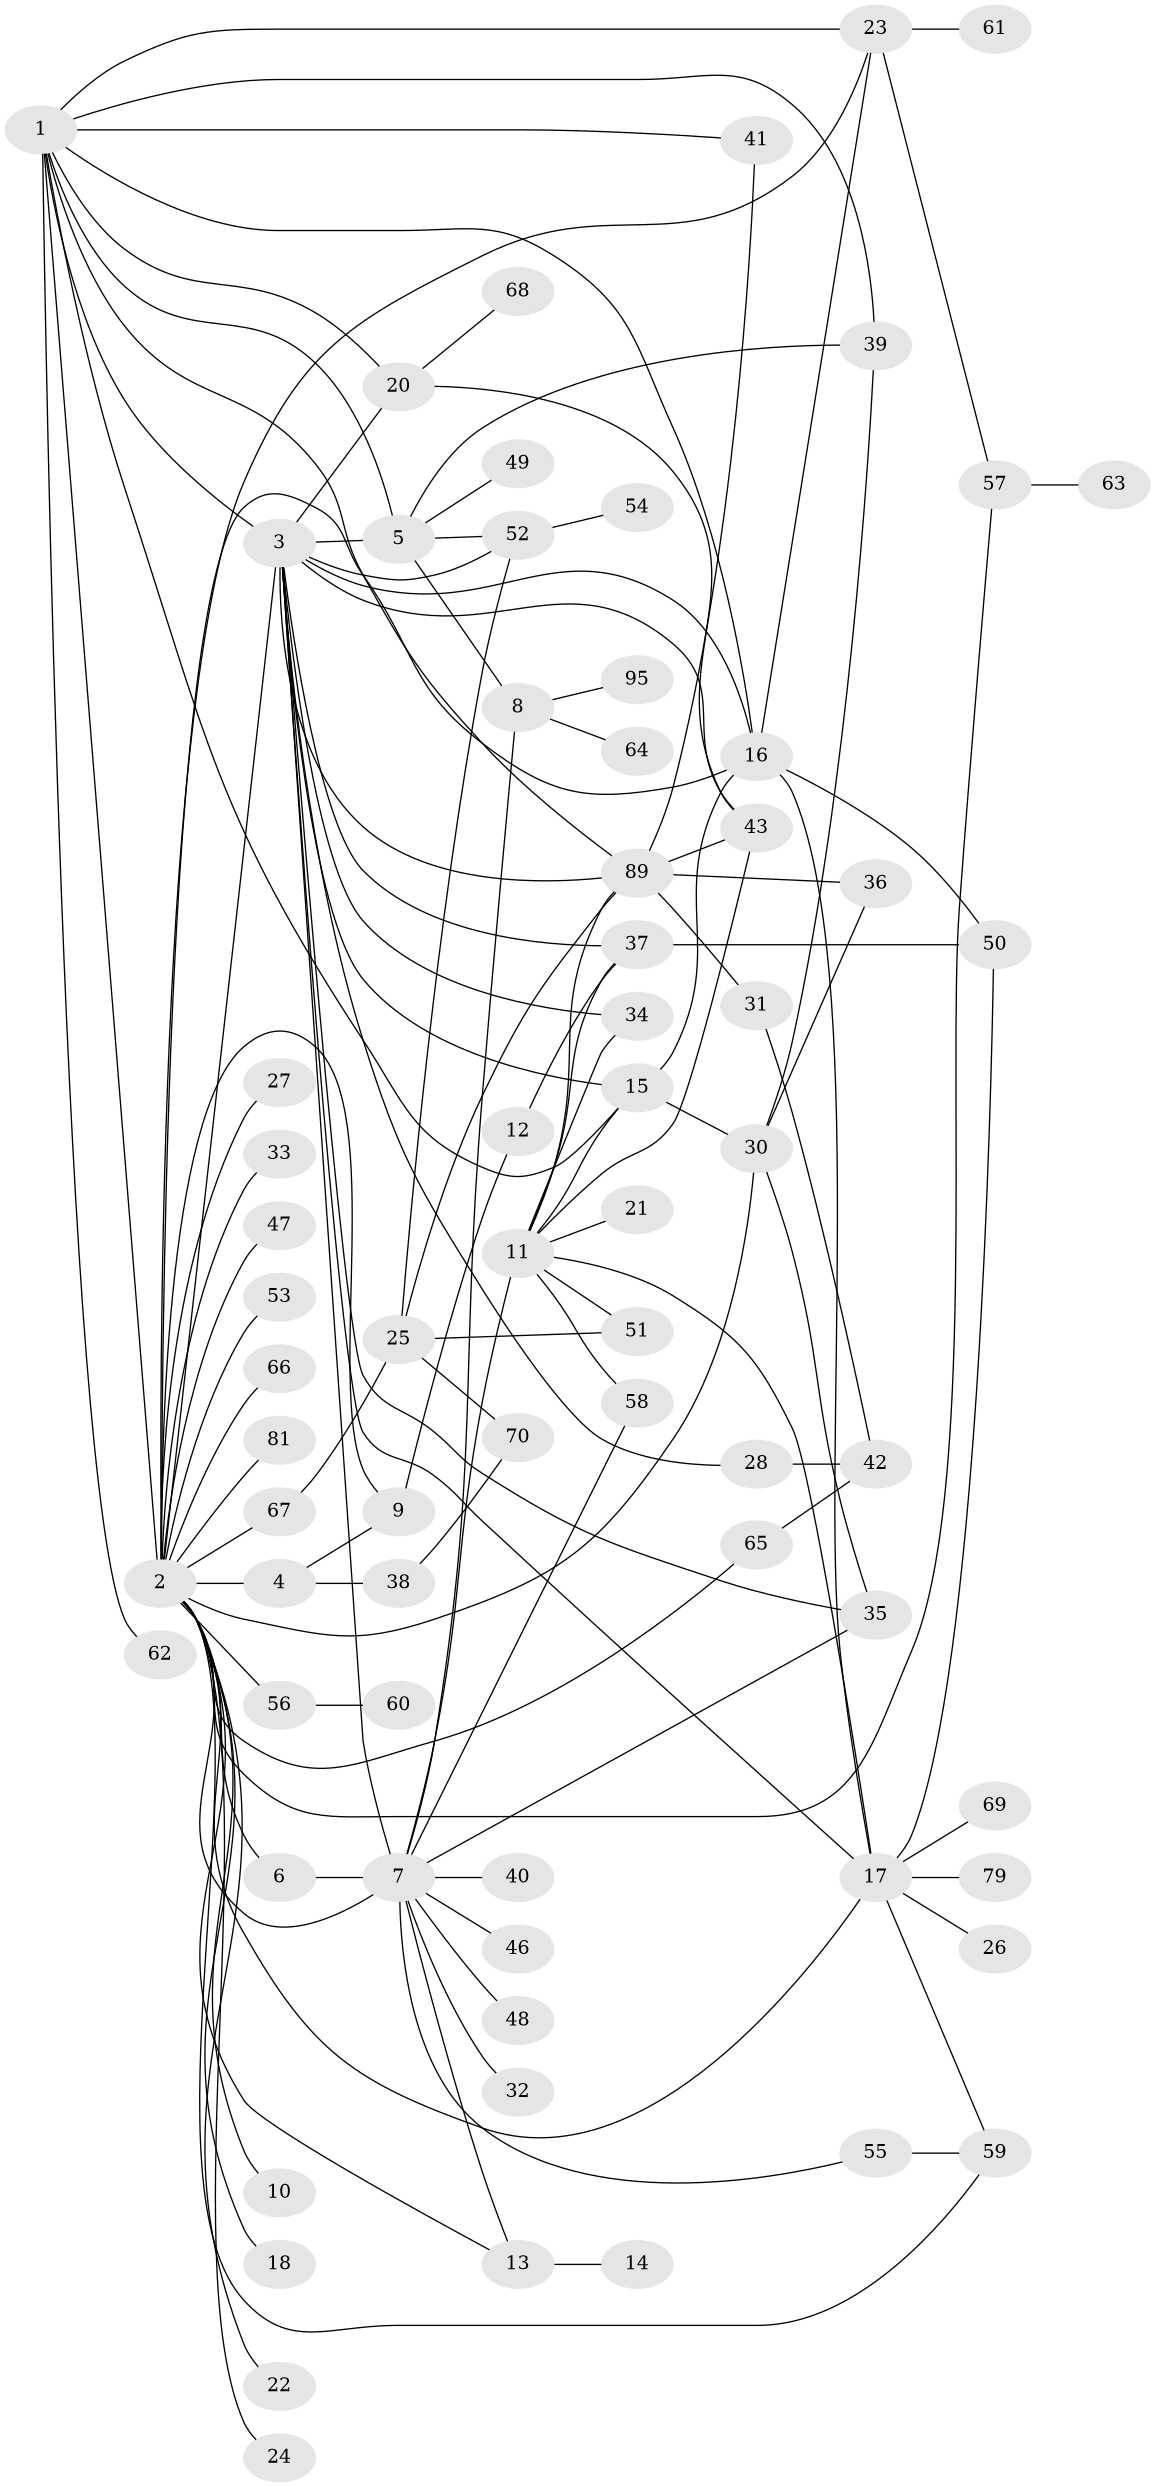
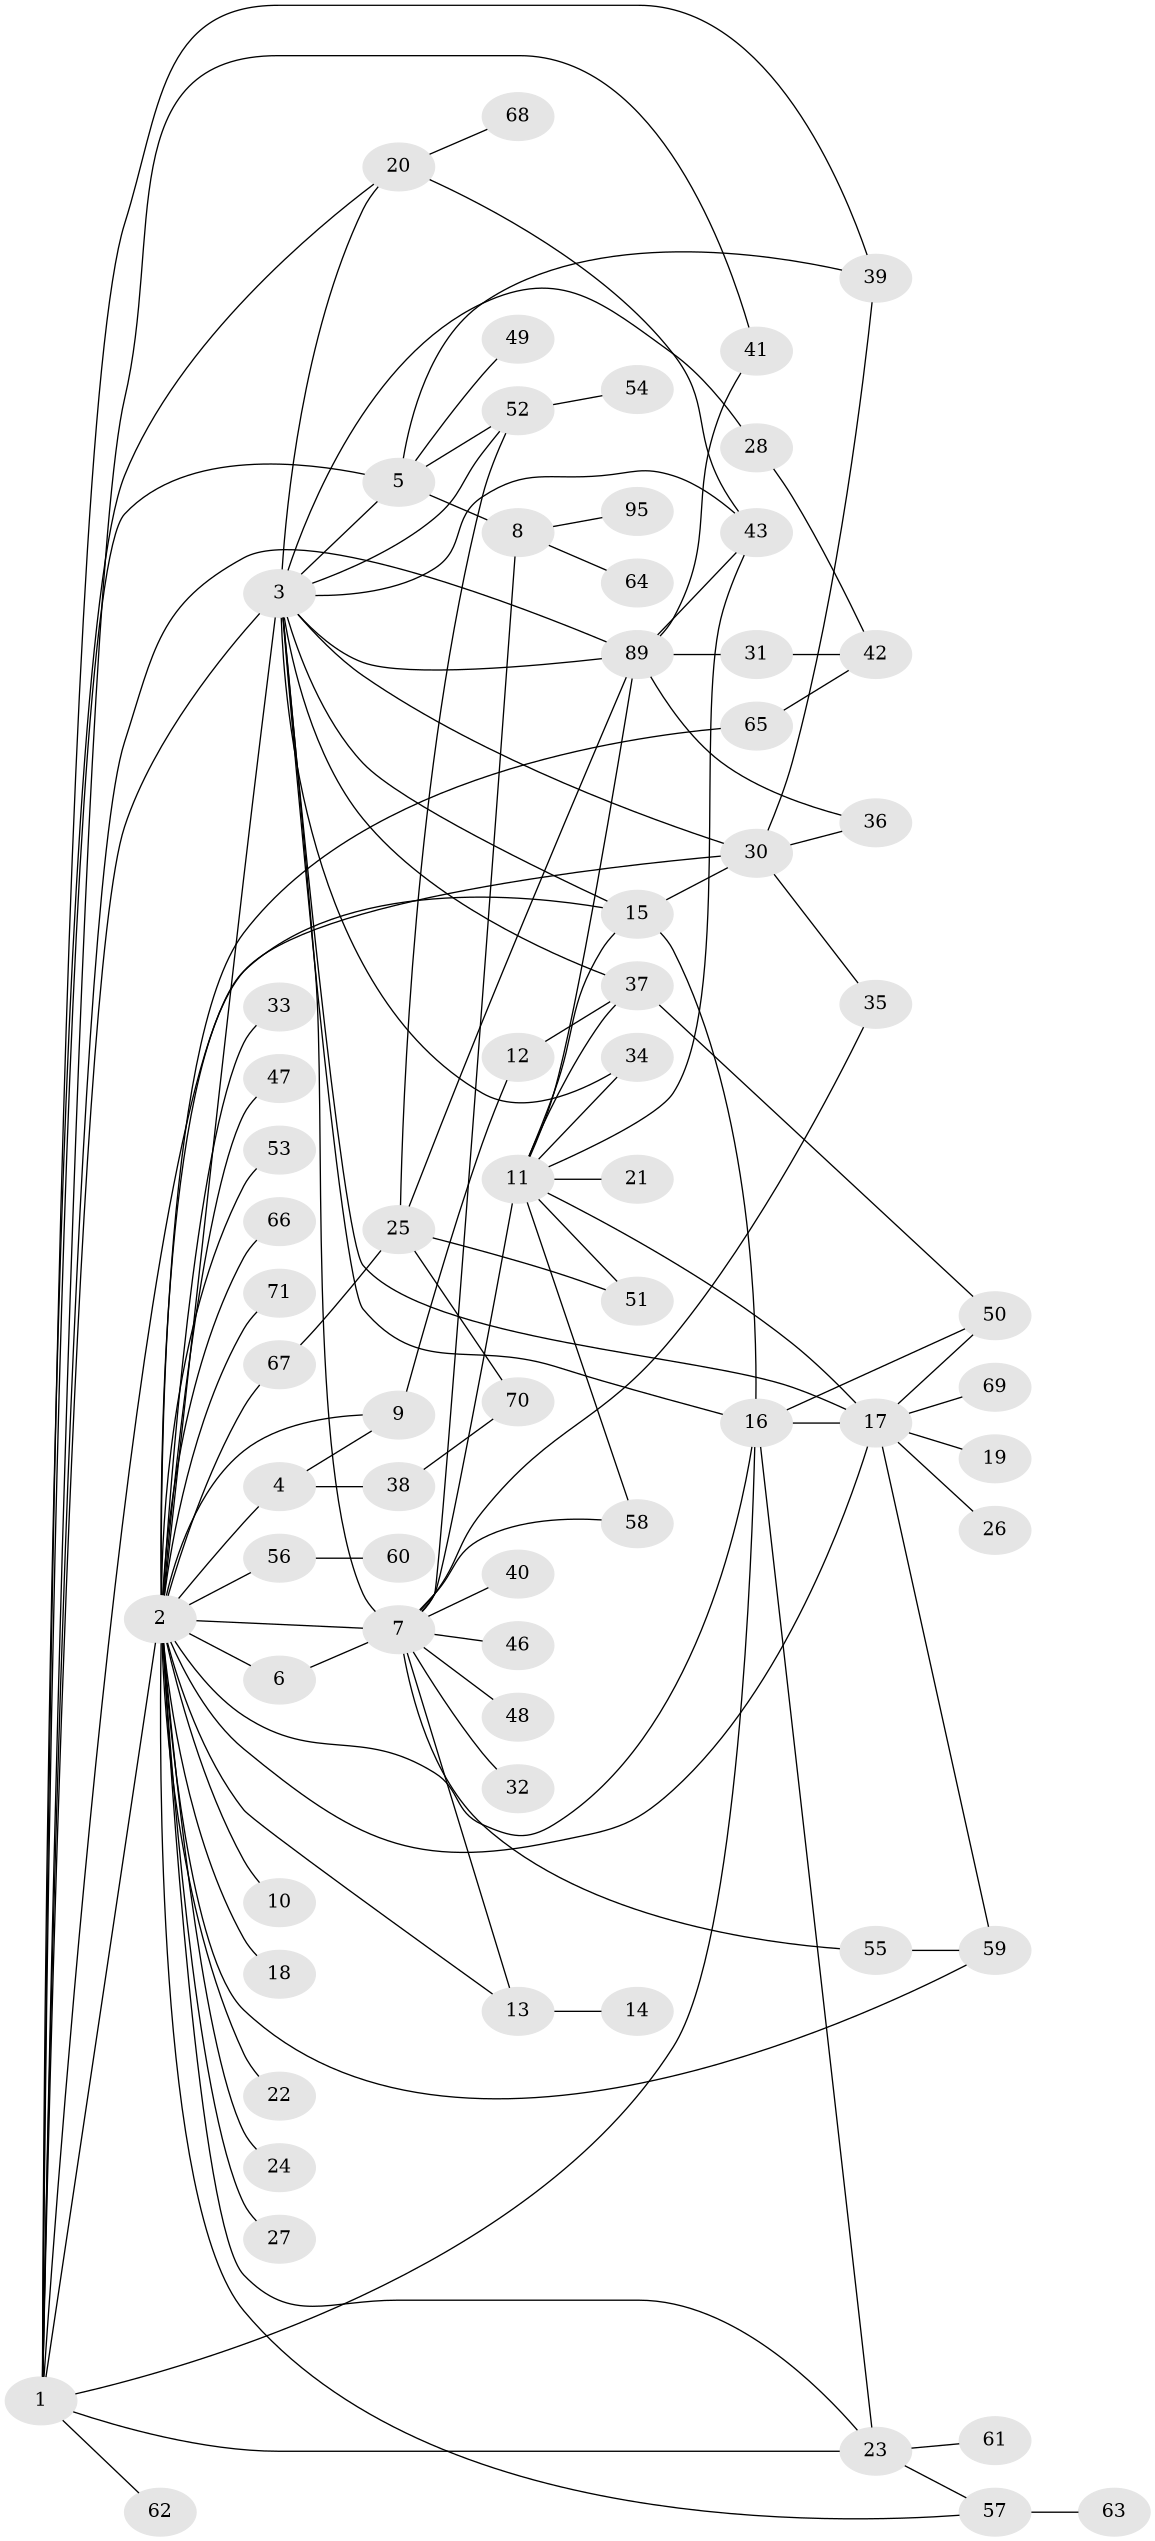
(363, 1376) -> (486, 747)
(280, 1440) -> (280, 1293)
(995, 1878) -> (995, 1459)
